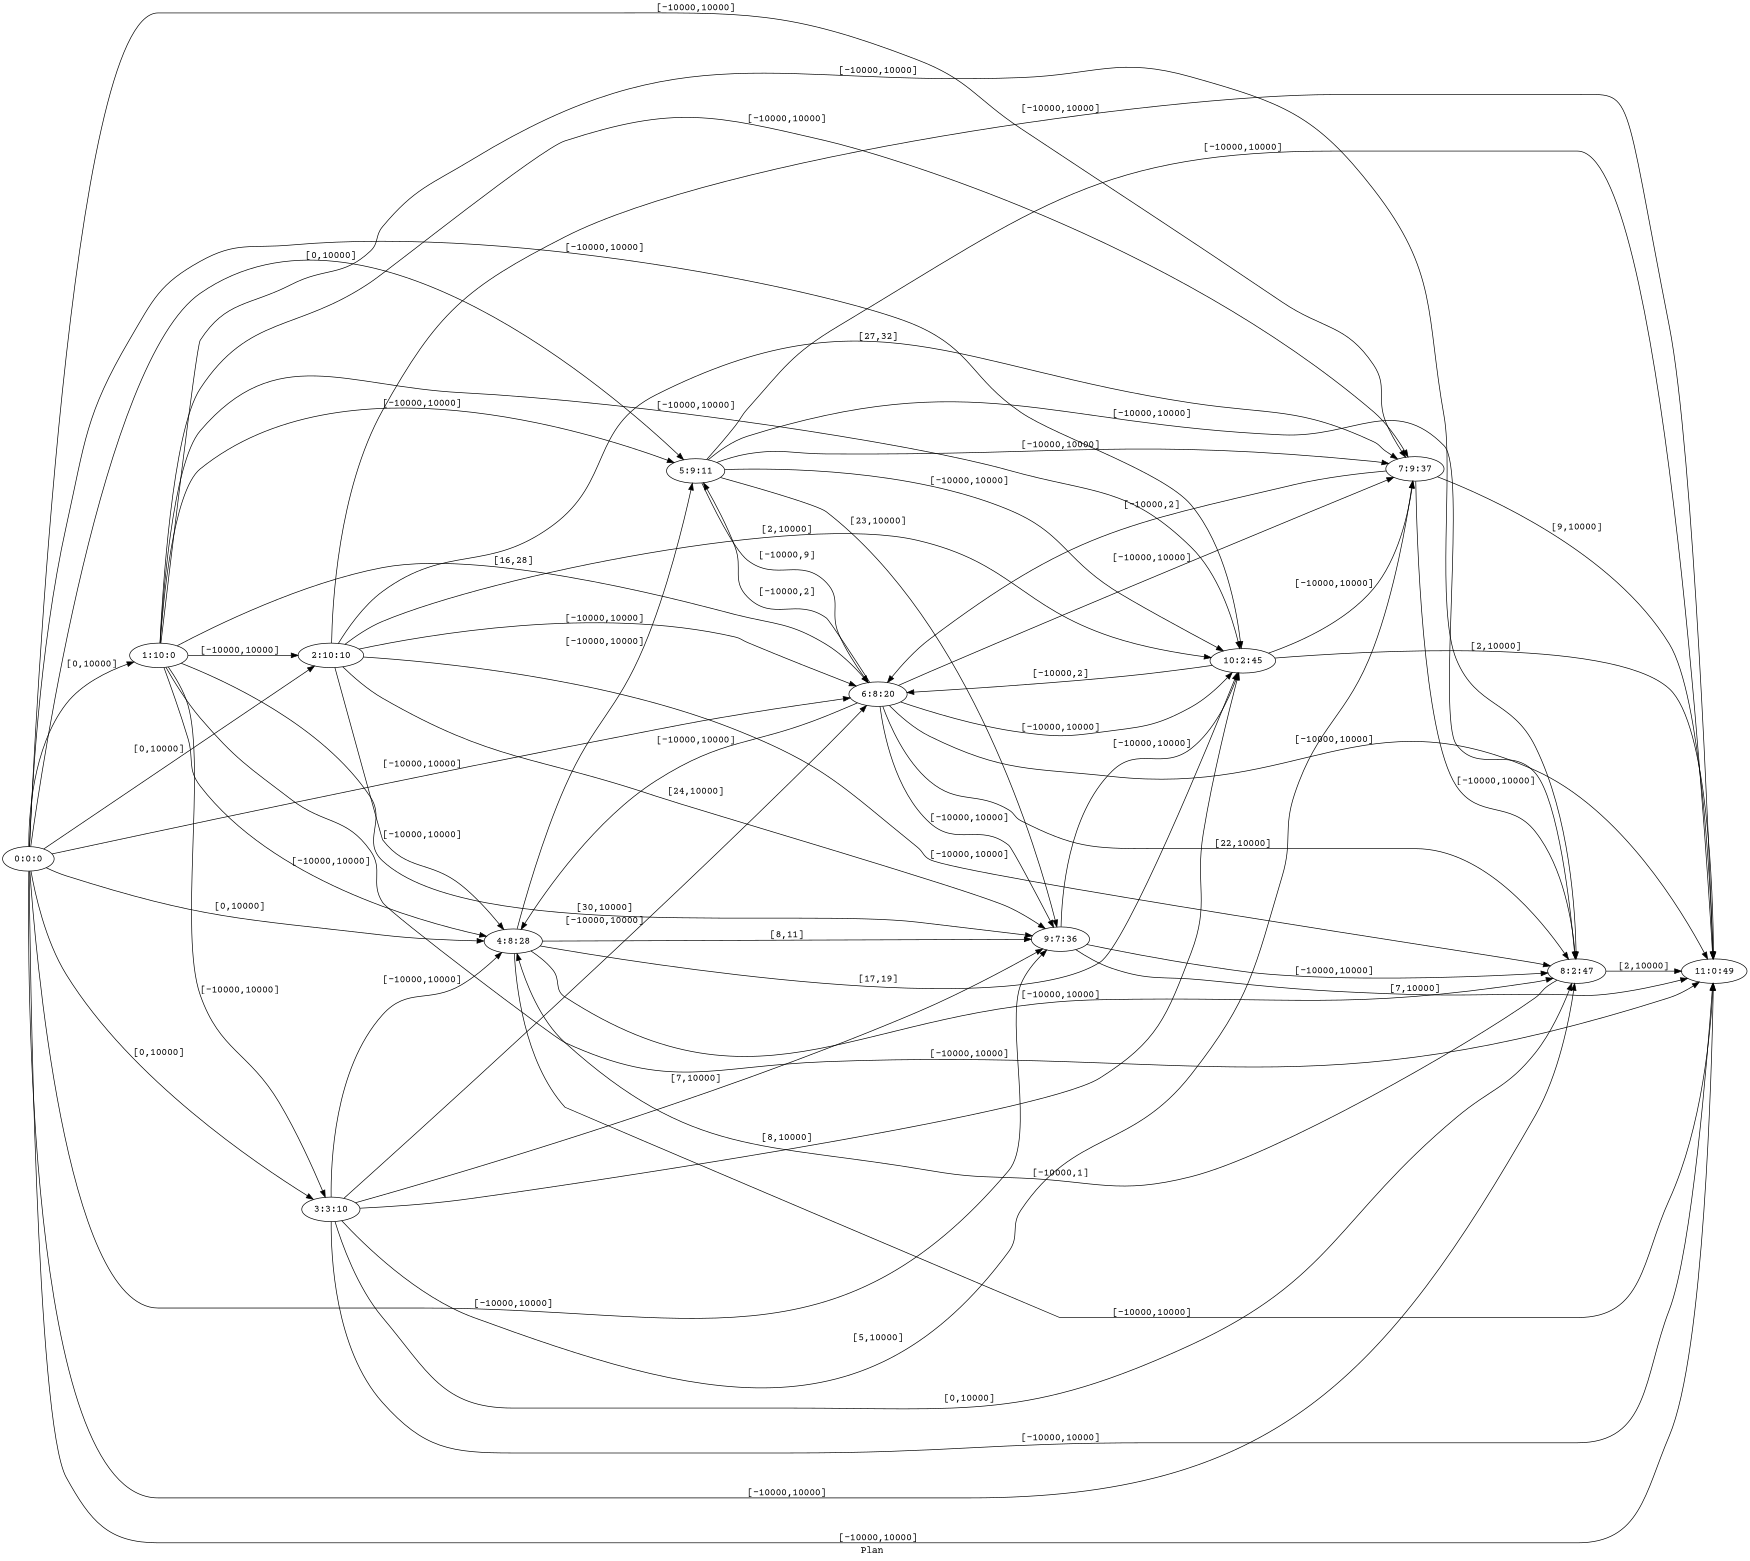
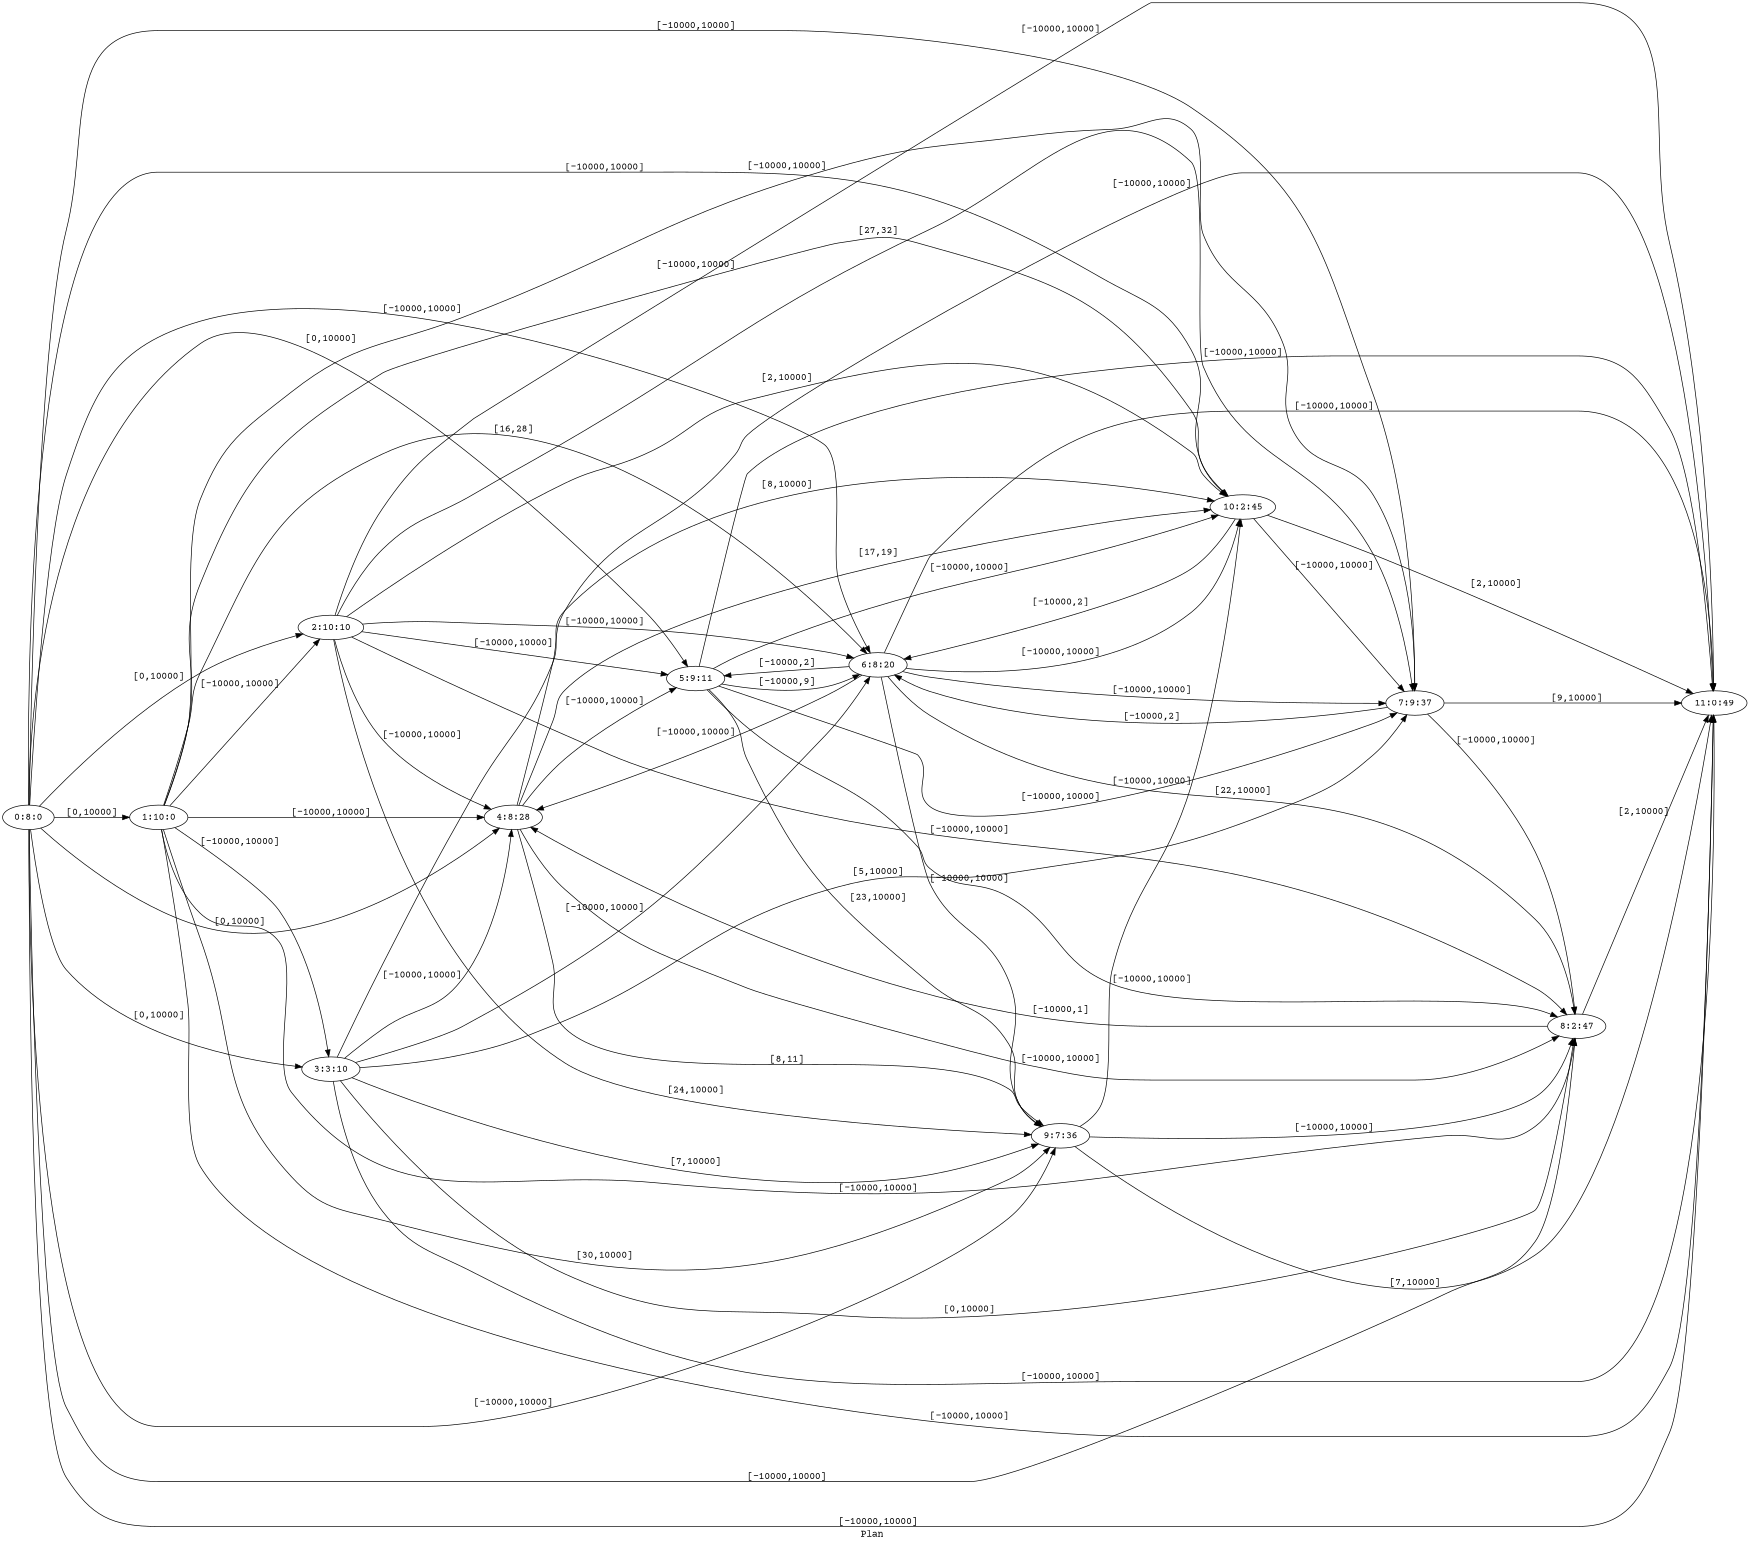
(340, 413) -> (511, 653)
(28, 859) -> (28, 817)
